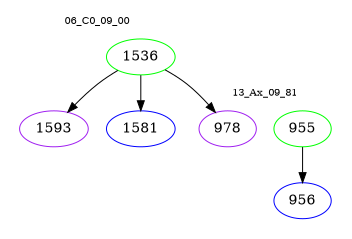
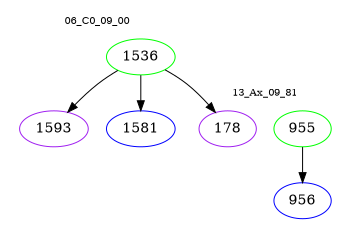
(228, 129) -> (228, 129)
